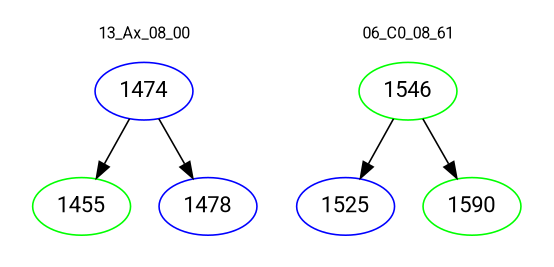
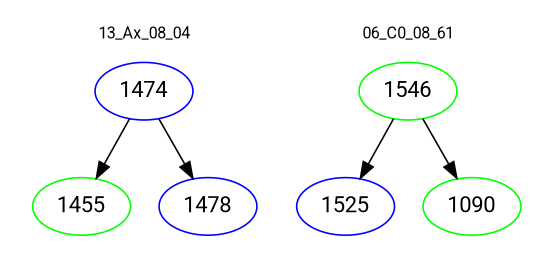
(145, 34) -> (145, 34)
(472, 206) -> (472, 206)
